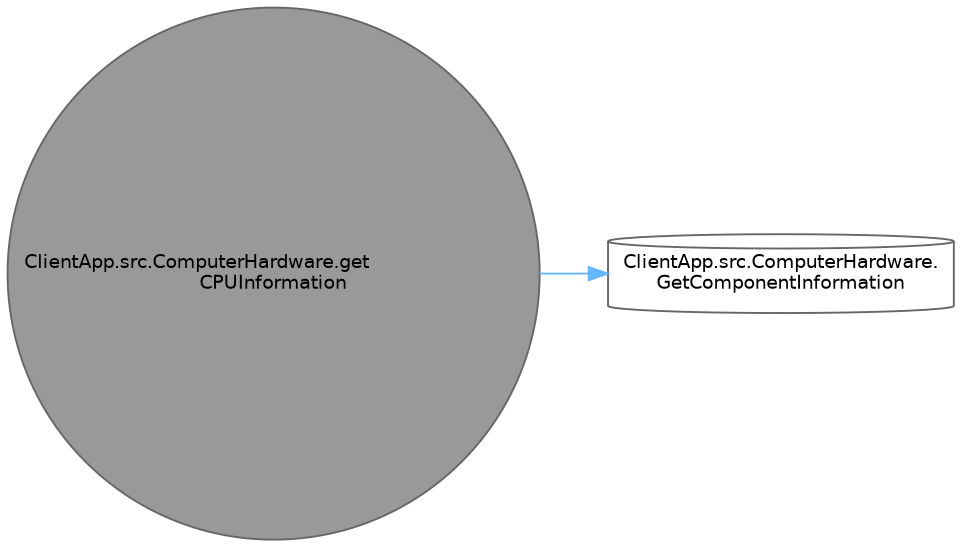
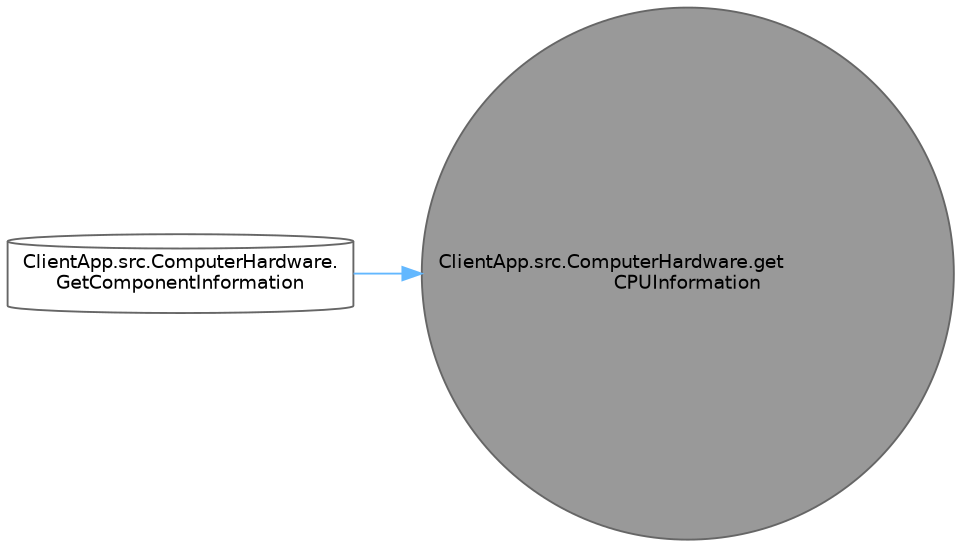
(564, 274) -> (378, 274)
